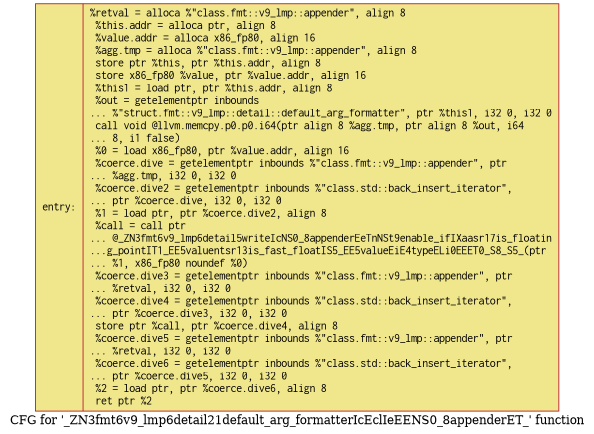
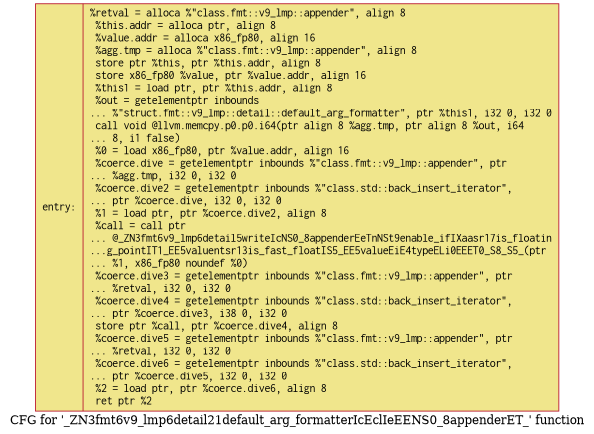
(189, 313) -> (189, 313)
